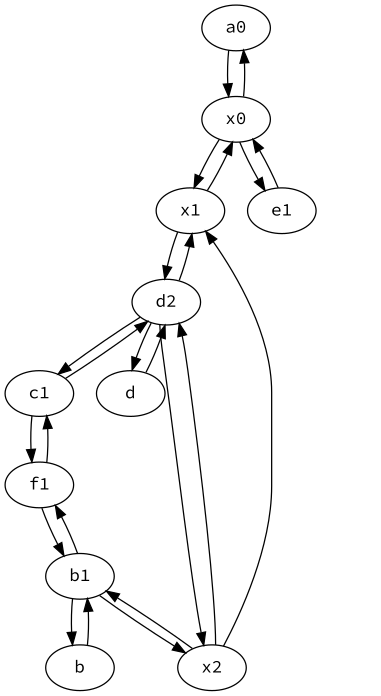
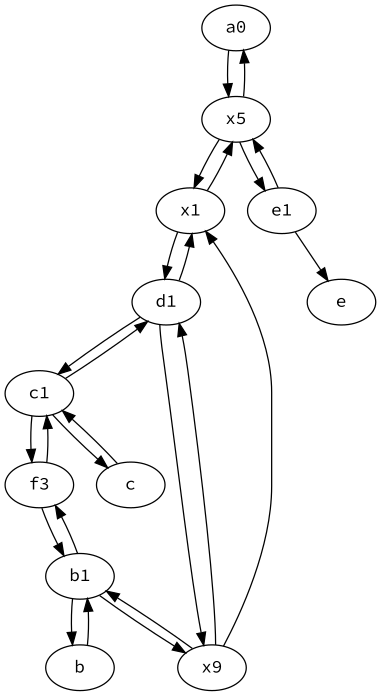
(236, 119) -> (236, 119)
(166, 302) -> (166, 302)
none -> (341, 302)
(131, 394) -> none
(39, 485) -> (39, 485)
none -> (131, 485)
(212, 668) -> (212, 668)
